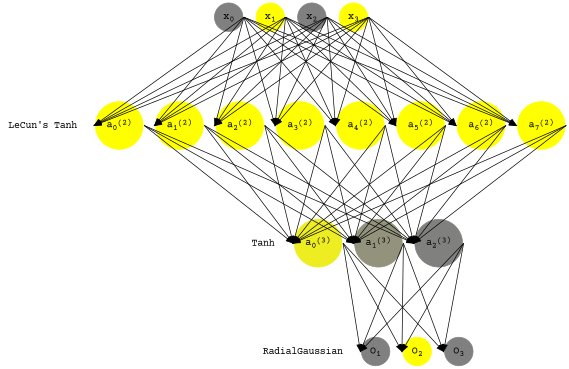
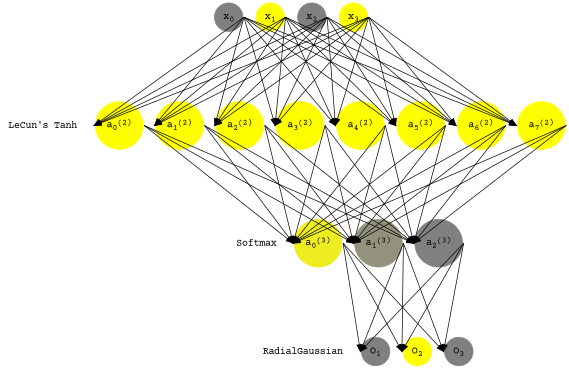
(263, 243) -> (256, 243)
